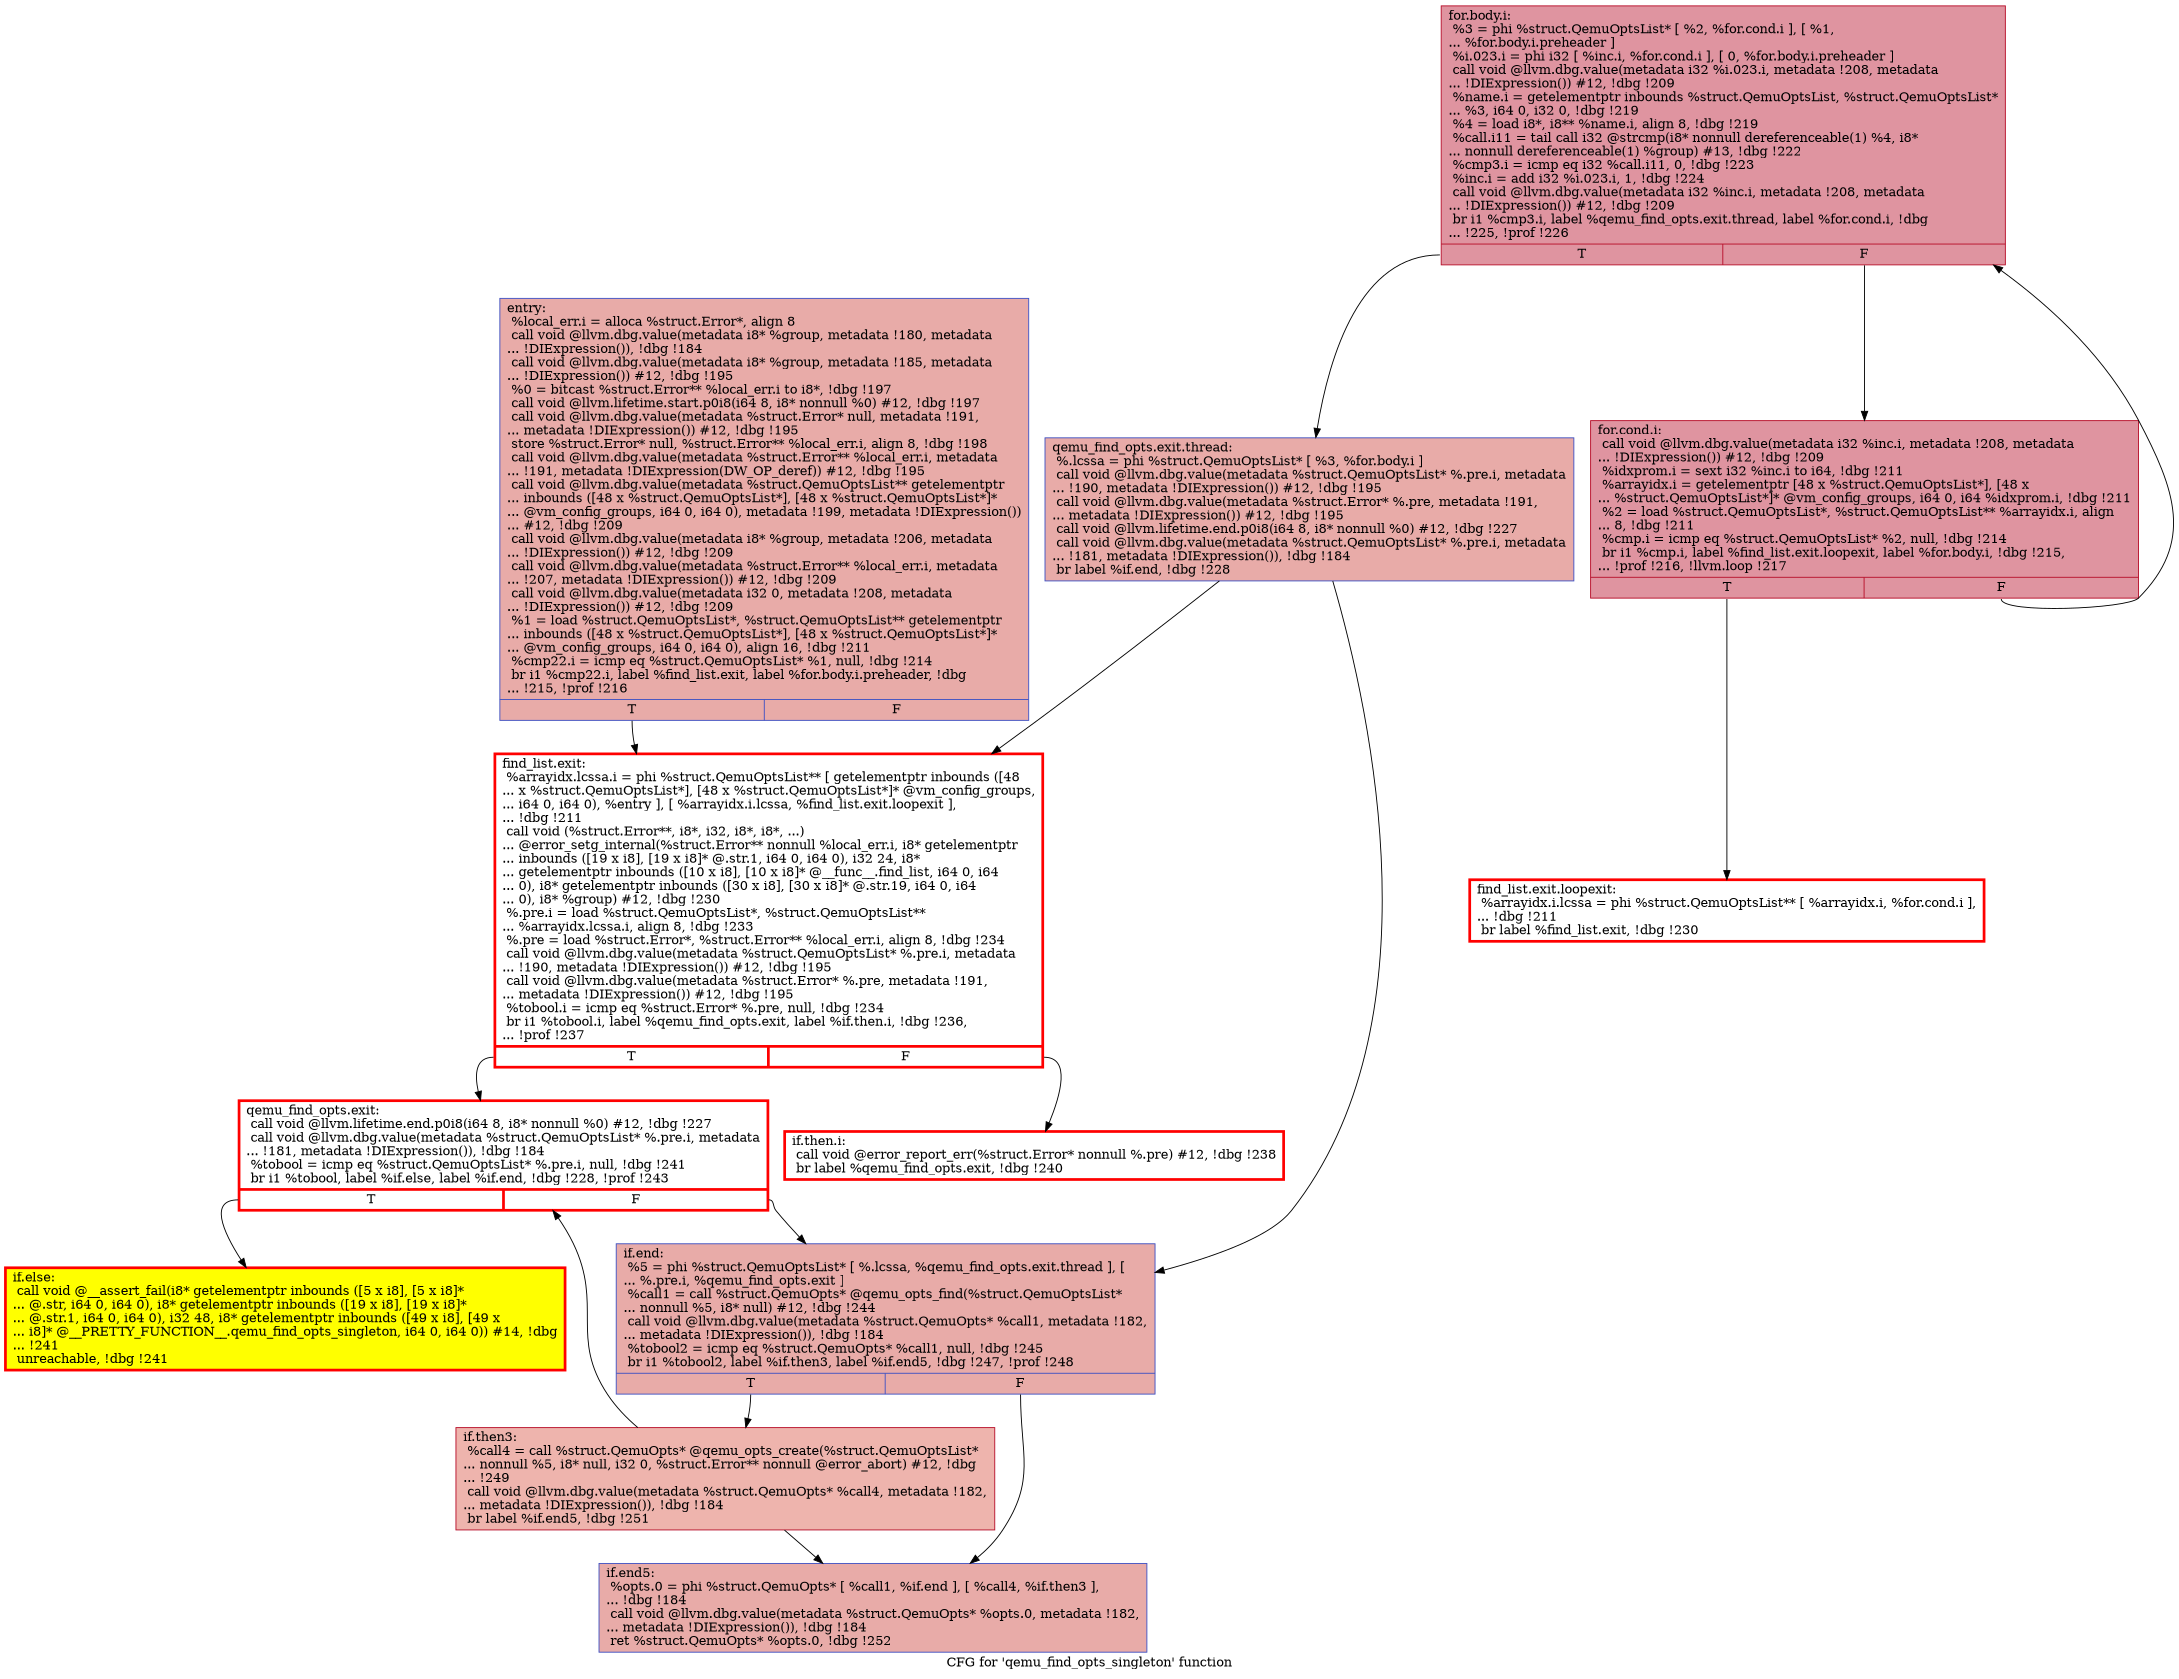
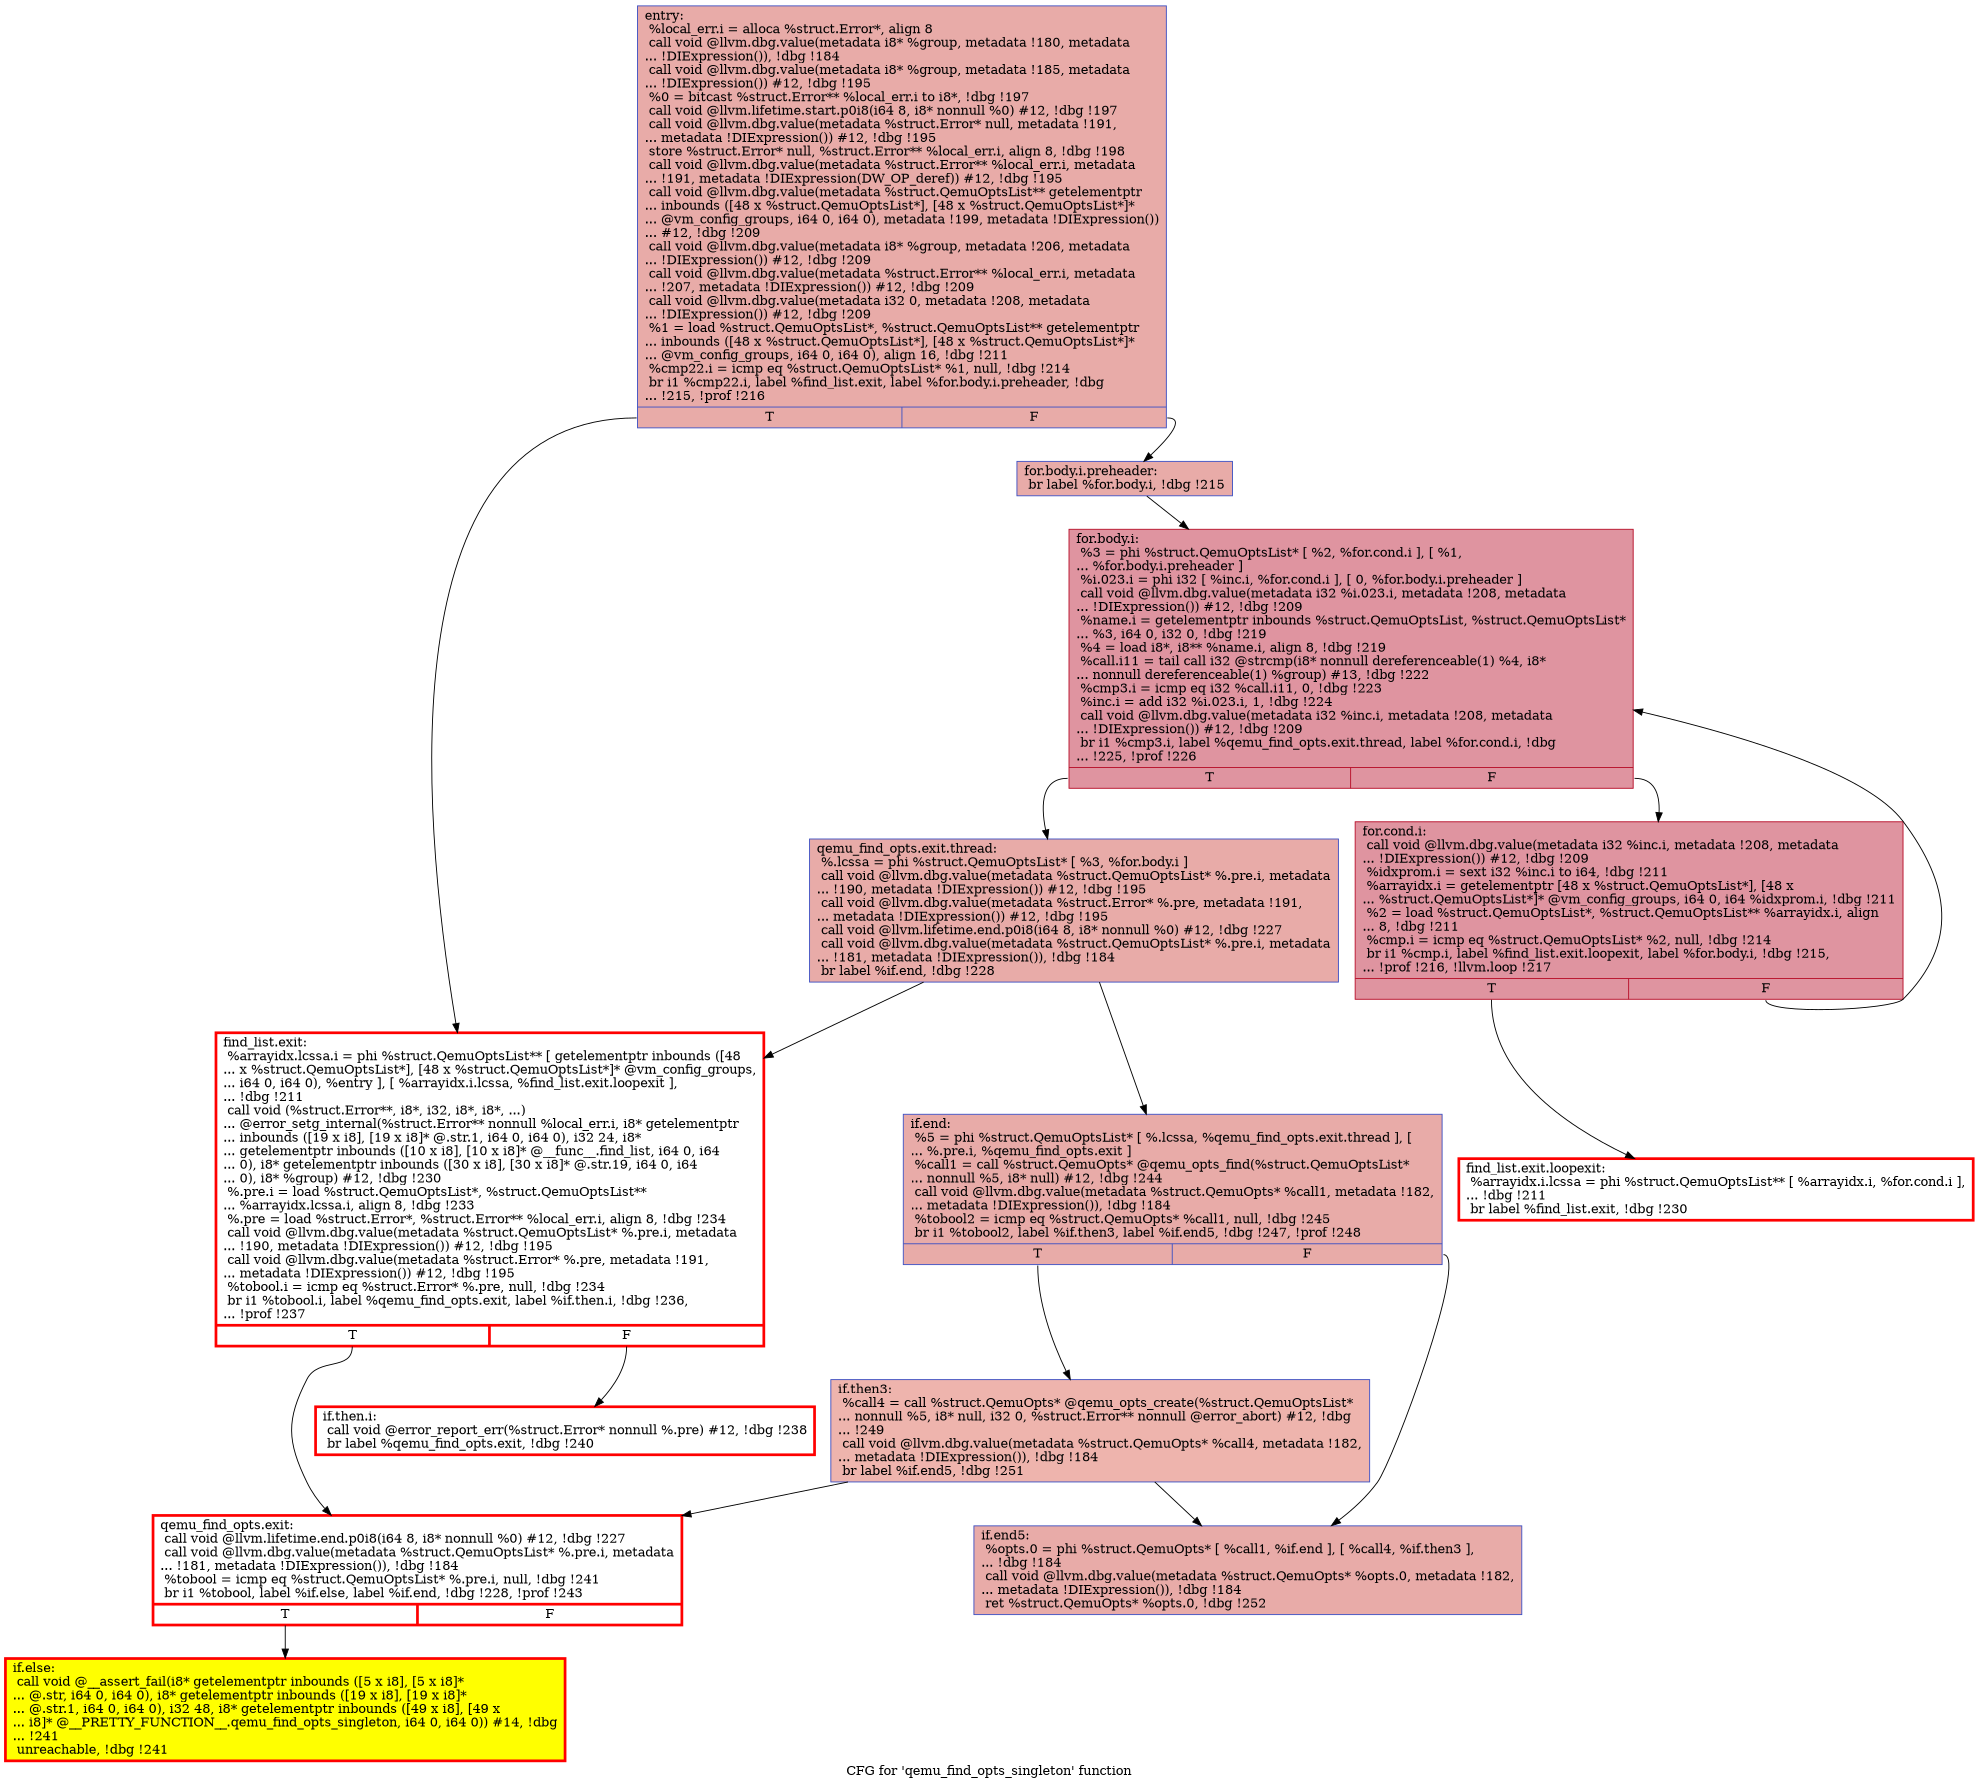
none -> (1125, 479)
(783, 1219) -> none
(725, 1479) -> (1100, 1431)
